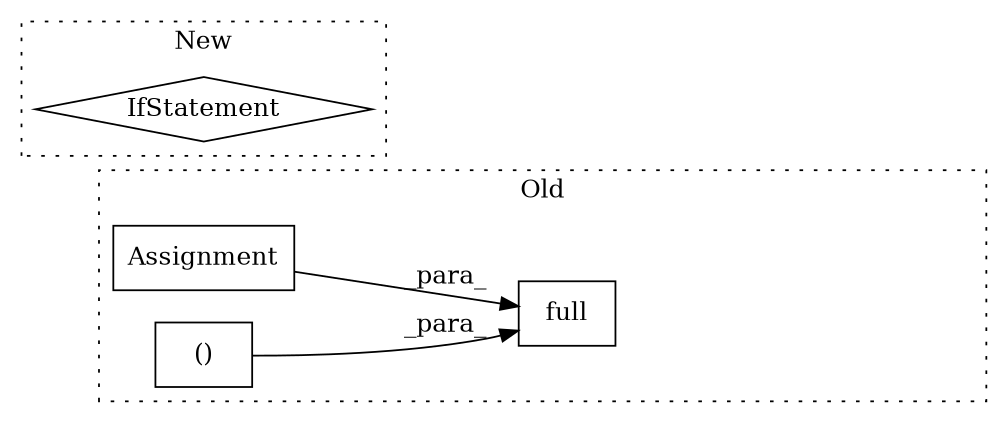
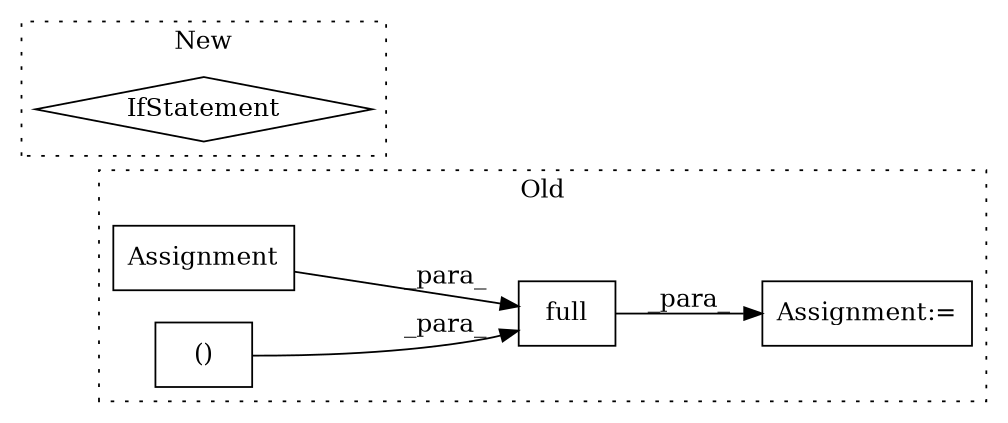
none -> (867, 314)
